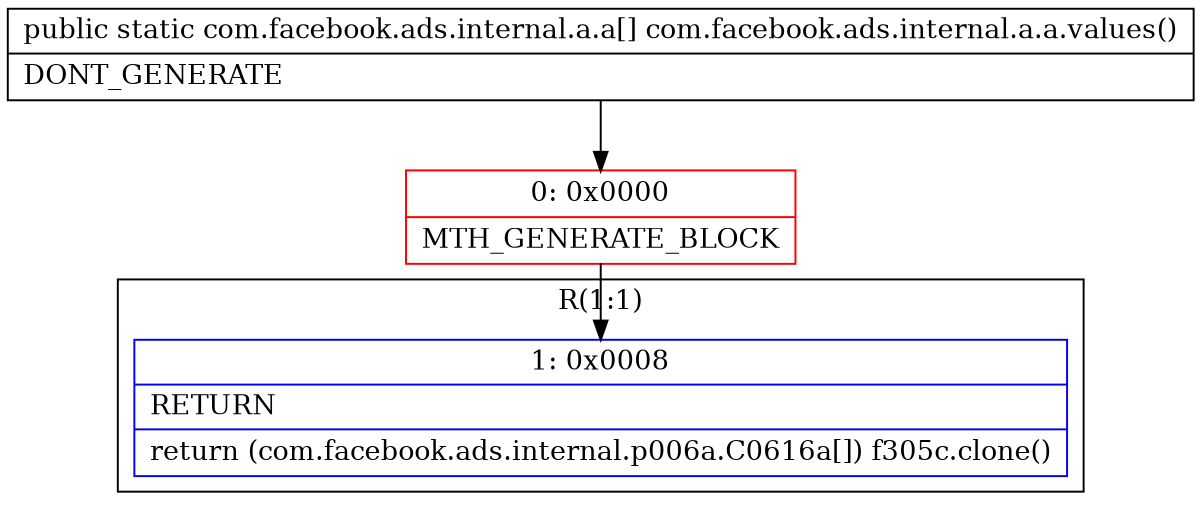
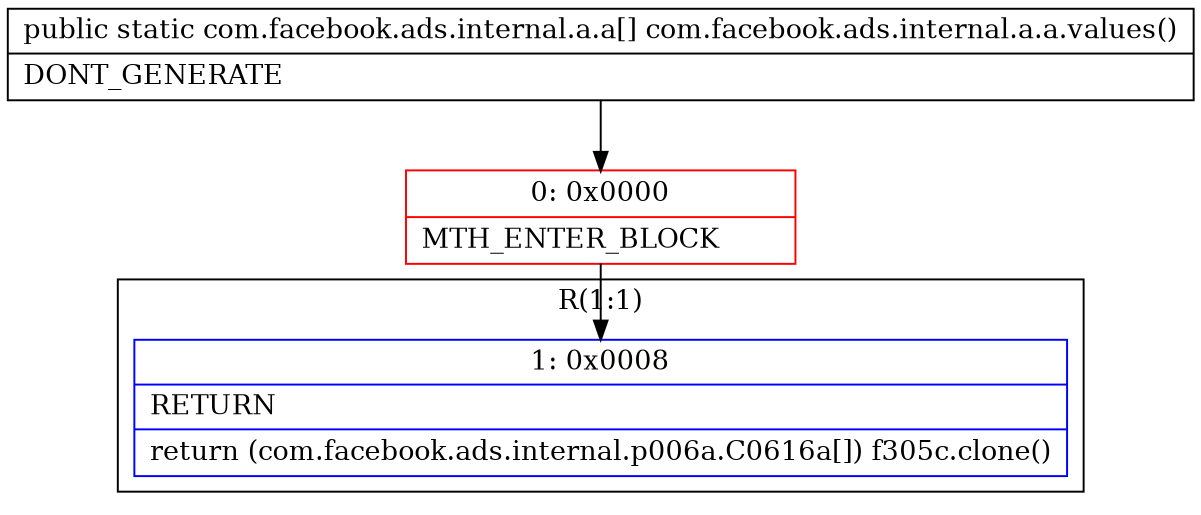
(601, 240) -> (572, 240)
